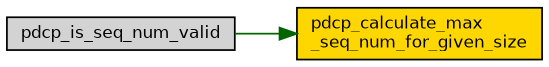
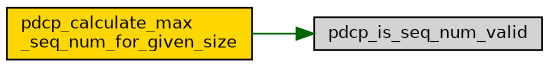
(257, 34) -> (274, 34)
